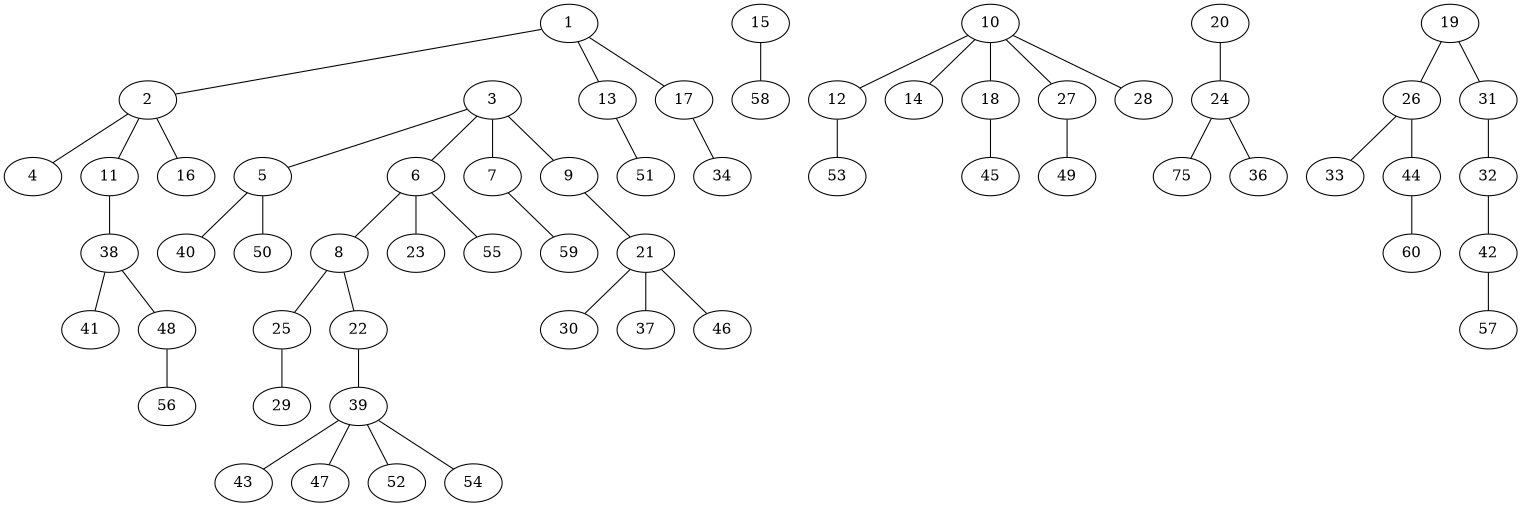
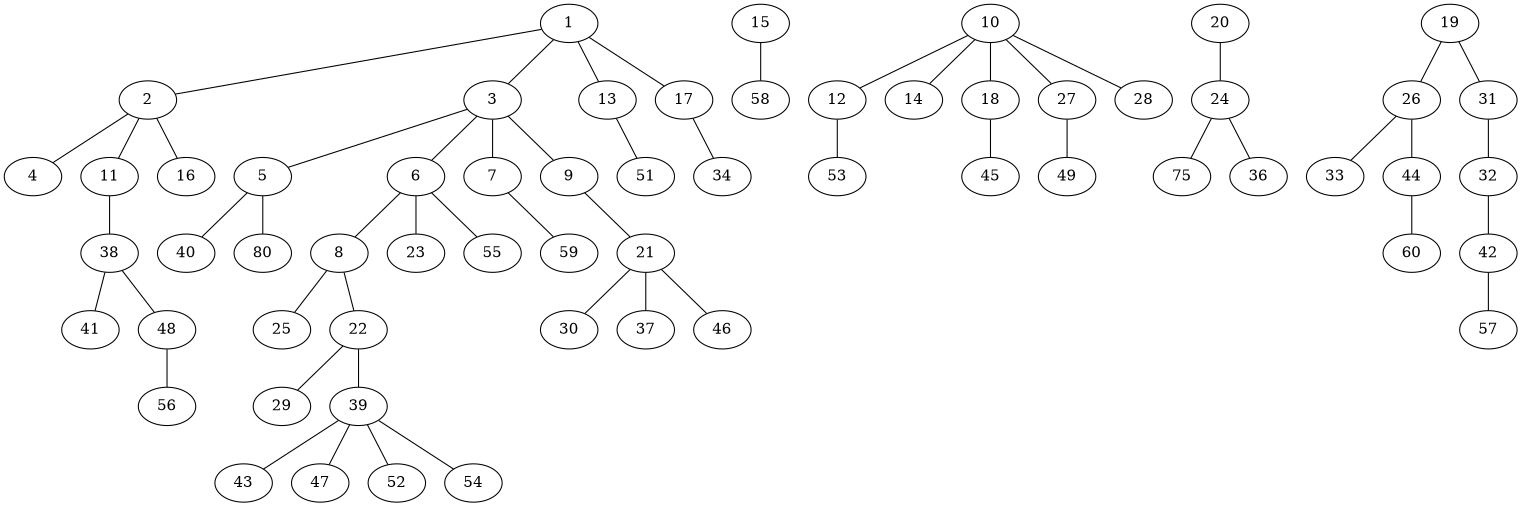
none -> (531, 62)
(263, 253) -> (263, 253)
(282, 368) -> (320, 368)
